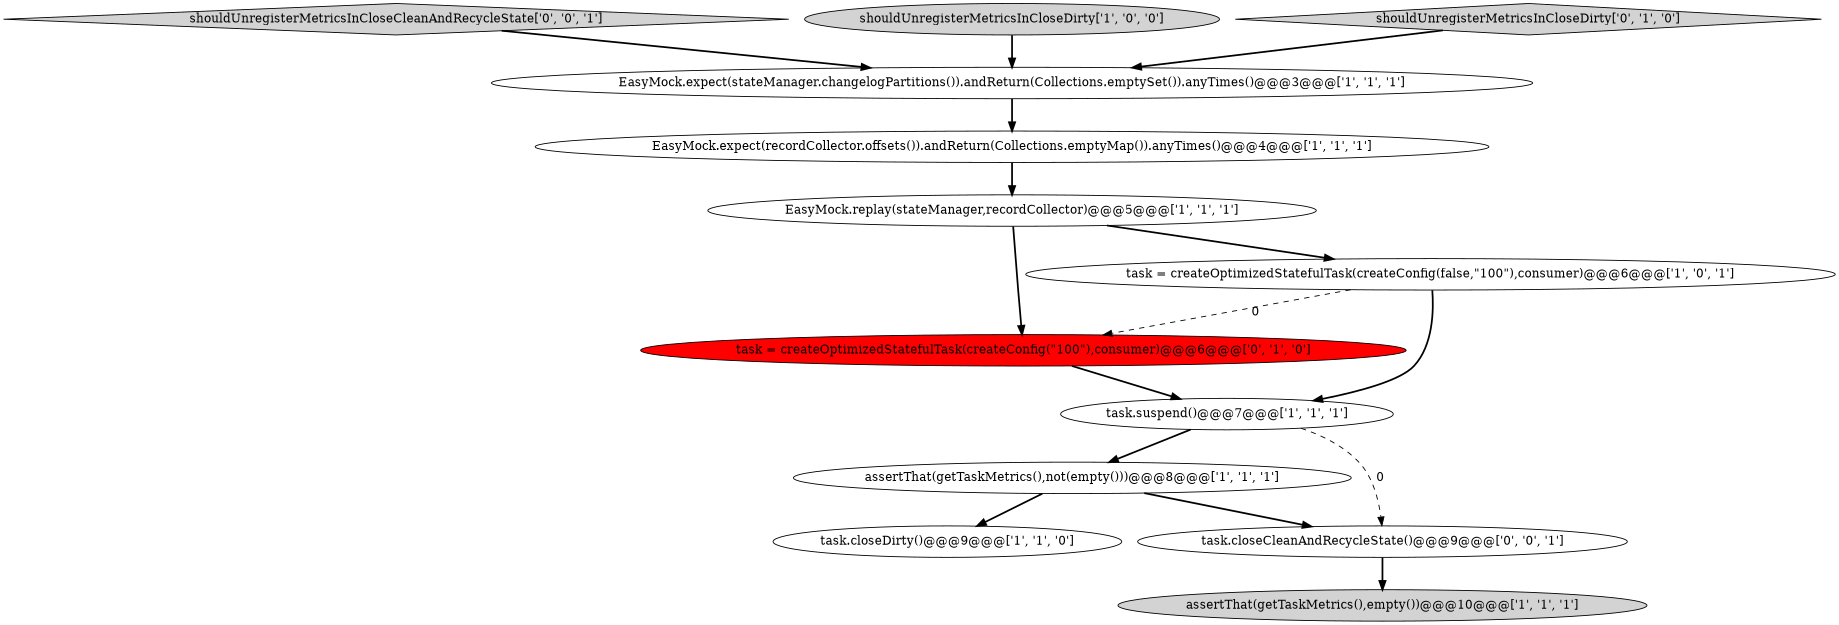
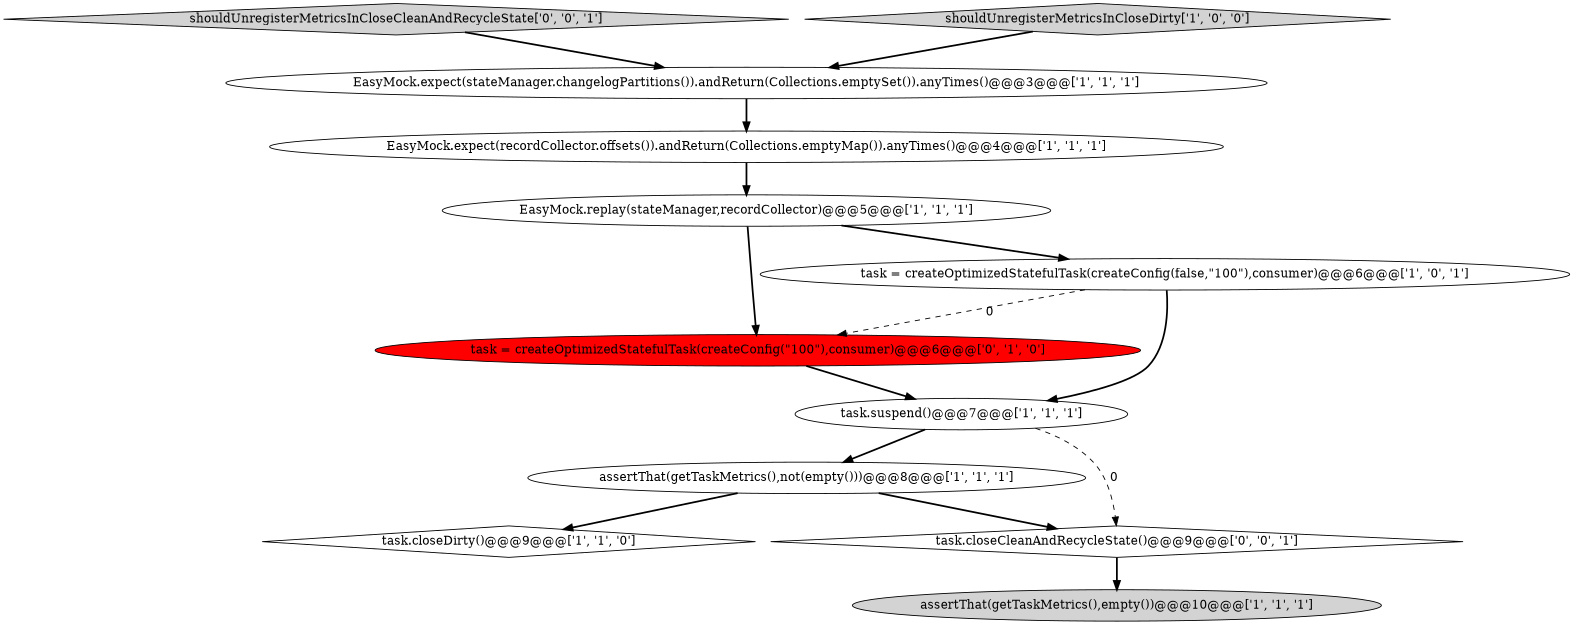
(1012, 19) -> (1098, 19)
(1528, 19) -> none
(947, 542) -> (509, 542)
(1382, 542) -> (1117, 542)
